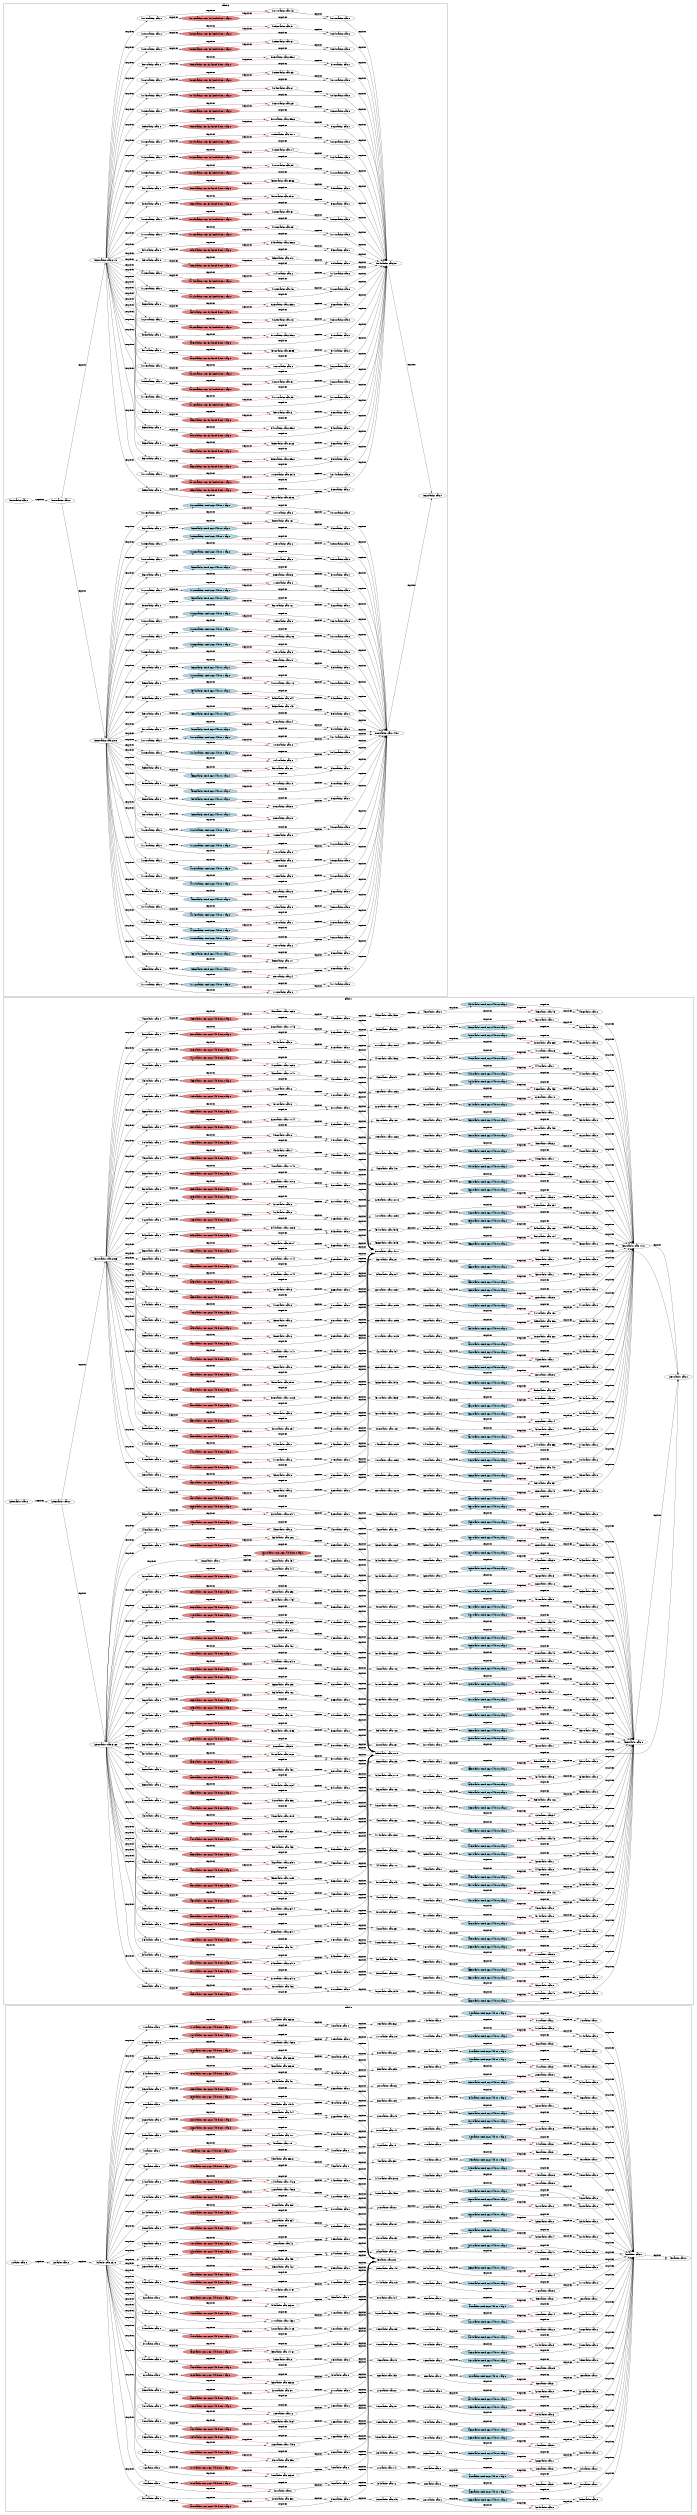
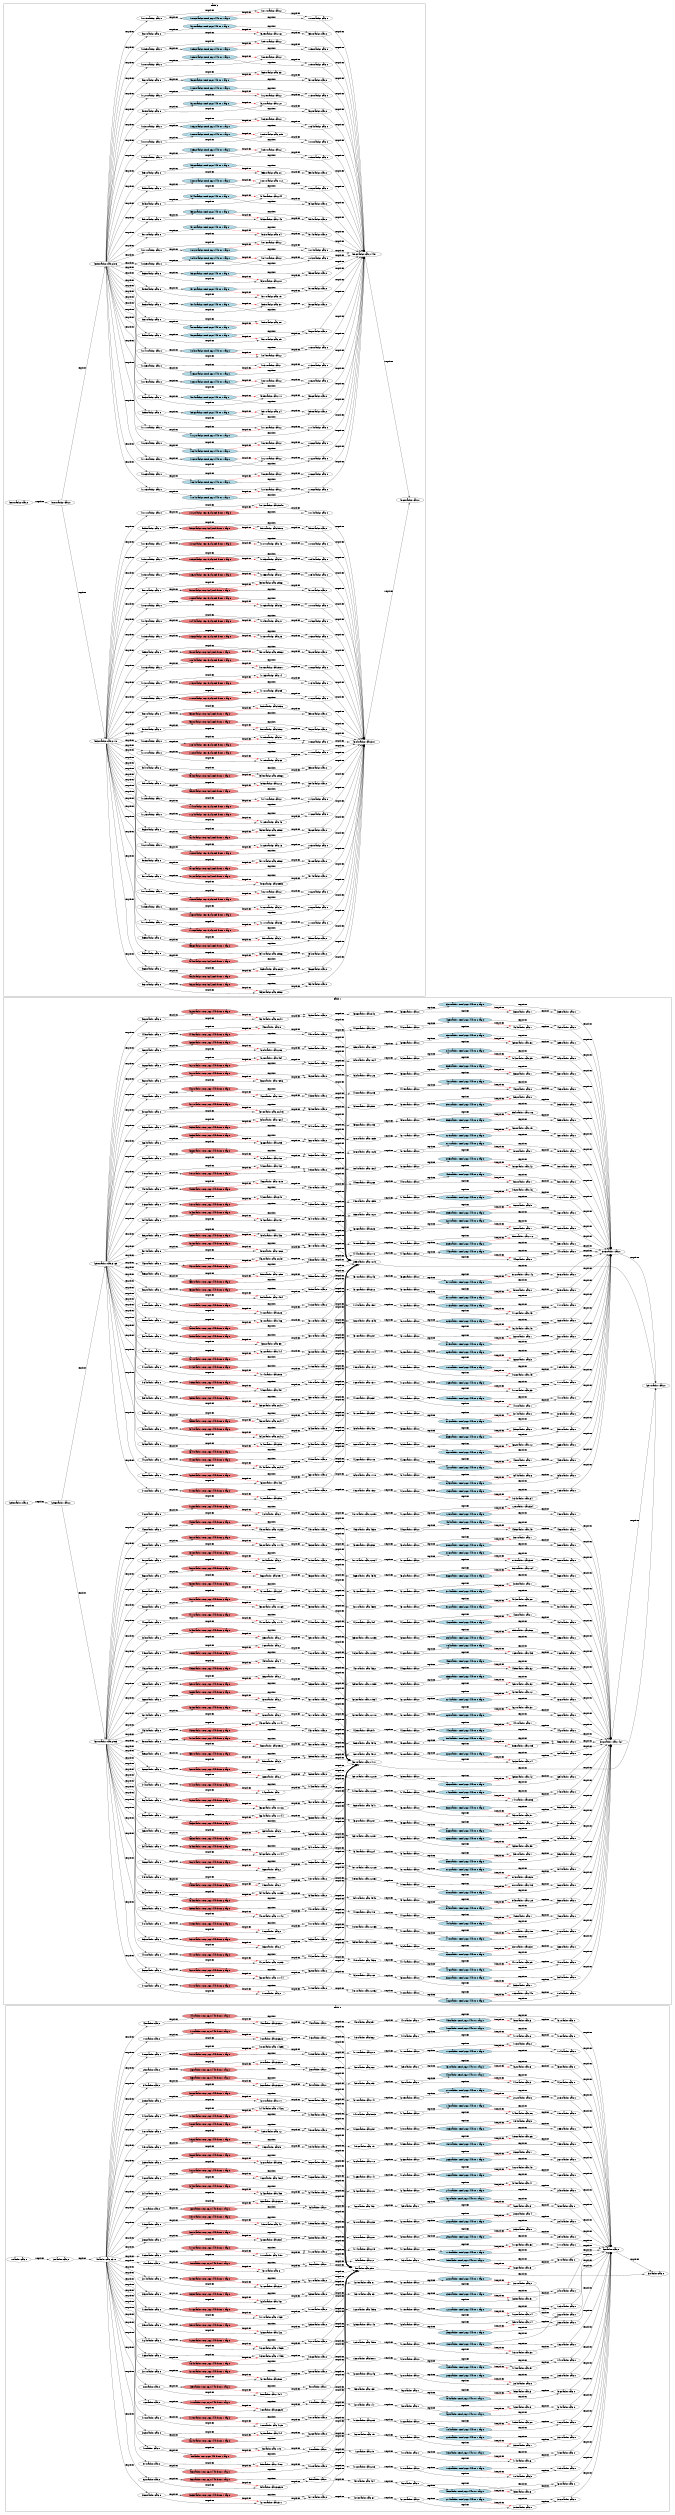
none -> (242, 1062)
(174, 1415) -> (173, 1753)
